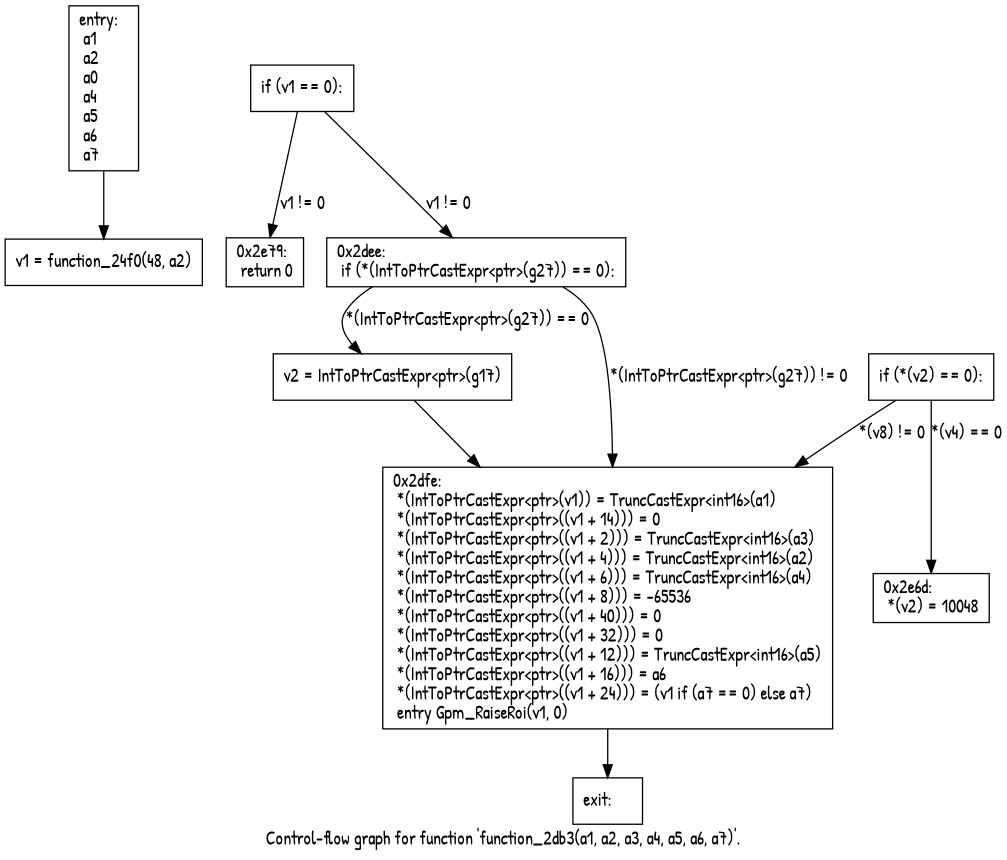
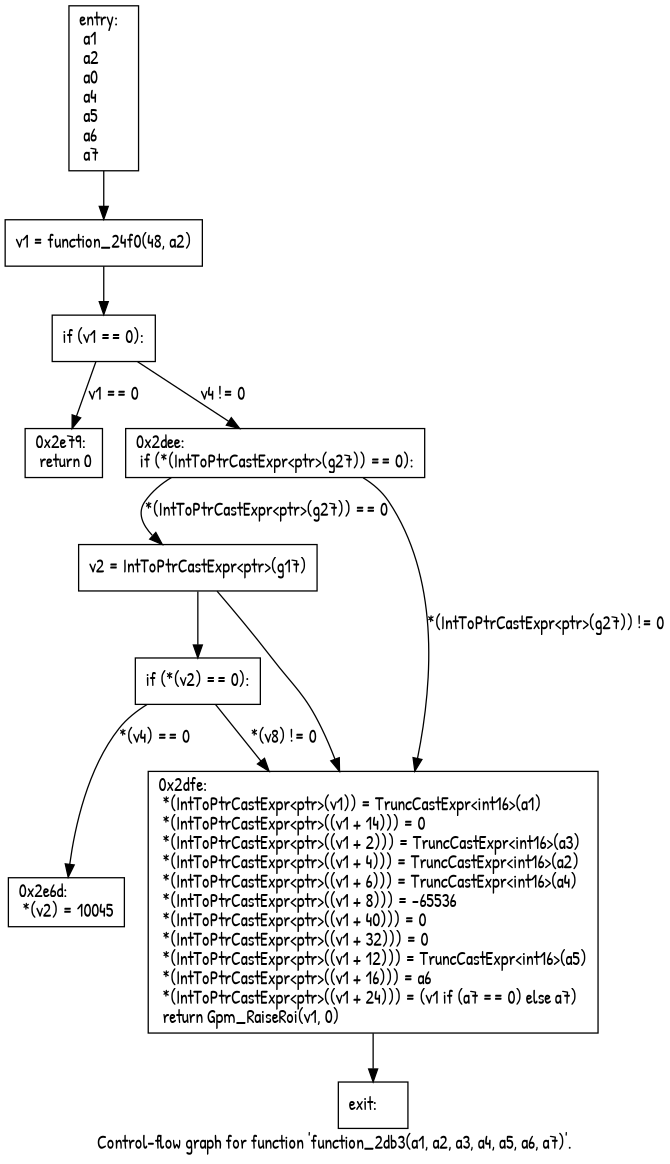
(303, 204) -> (114, 395)
(449, 204) -> (223, 395)
none -> (104, 284)
(931, 607) -> (66, 911)
none -> (198, 618)
(481, 713) -> (249, 1018)
